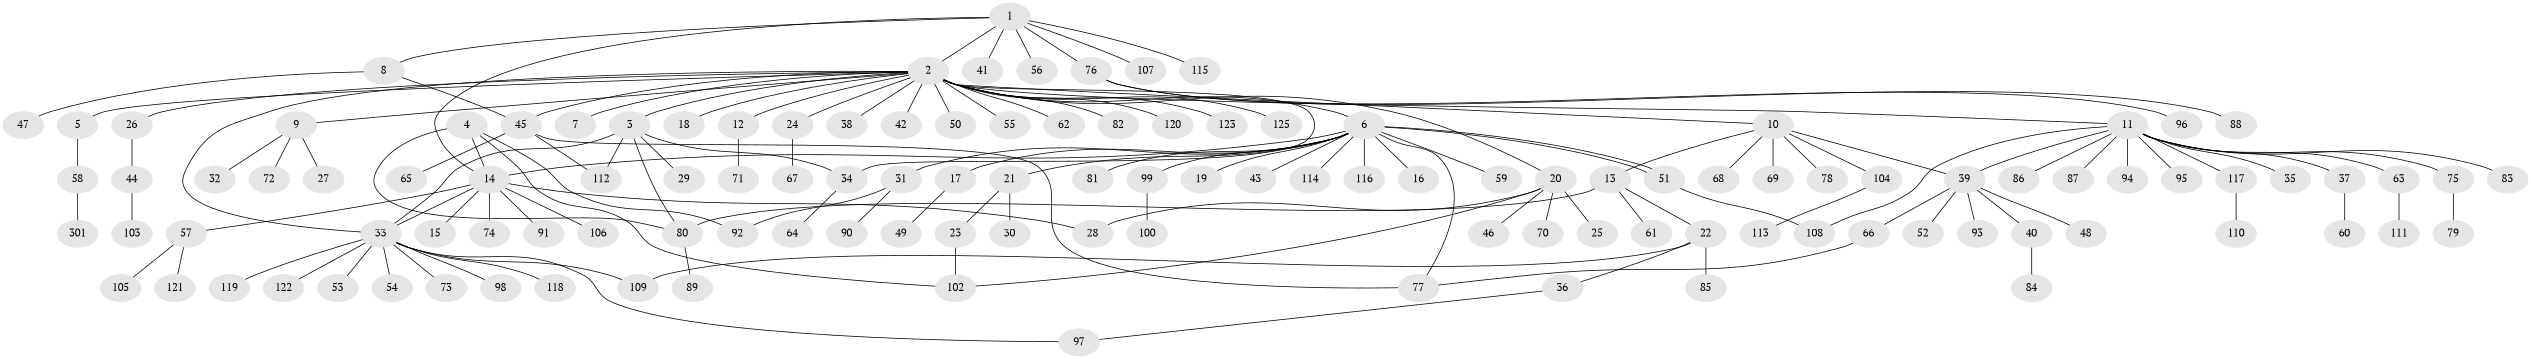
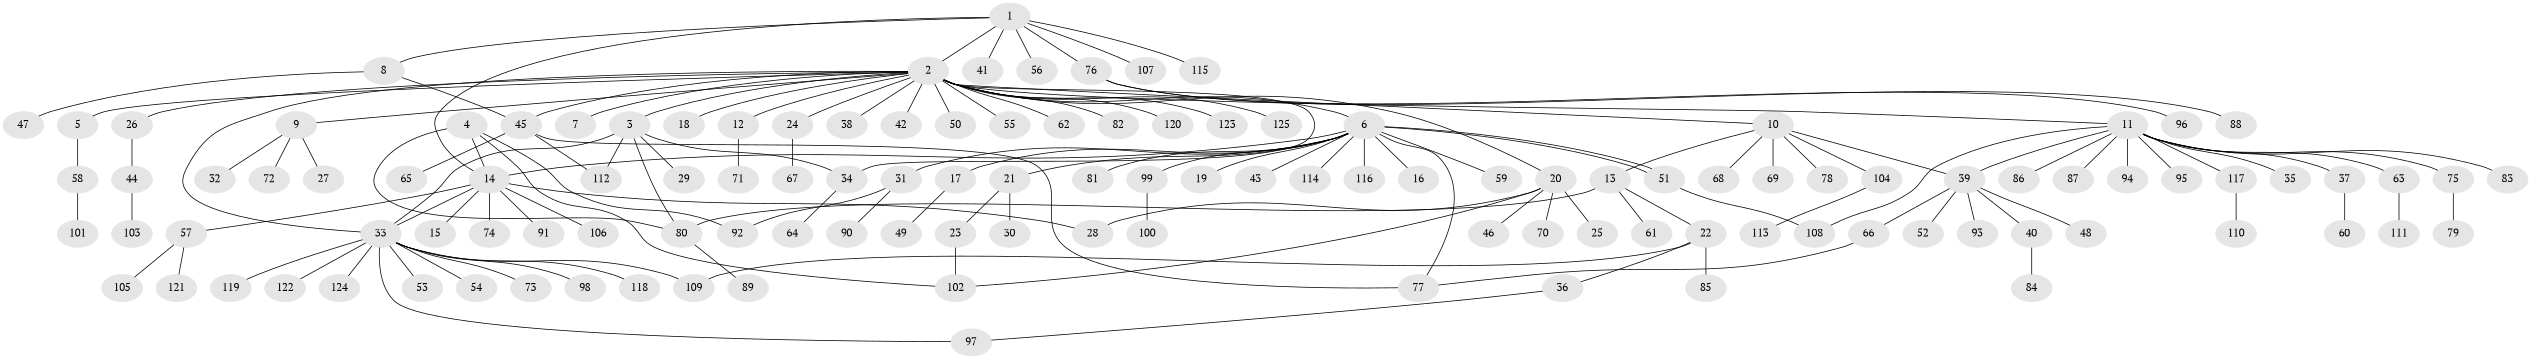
(78, 234) -> (78, 234)
none -> (339, 288)
